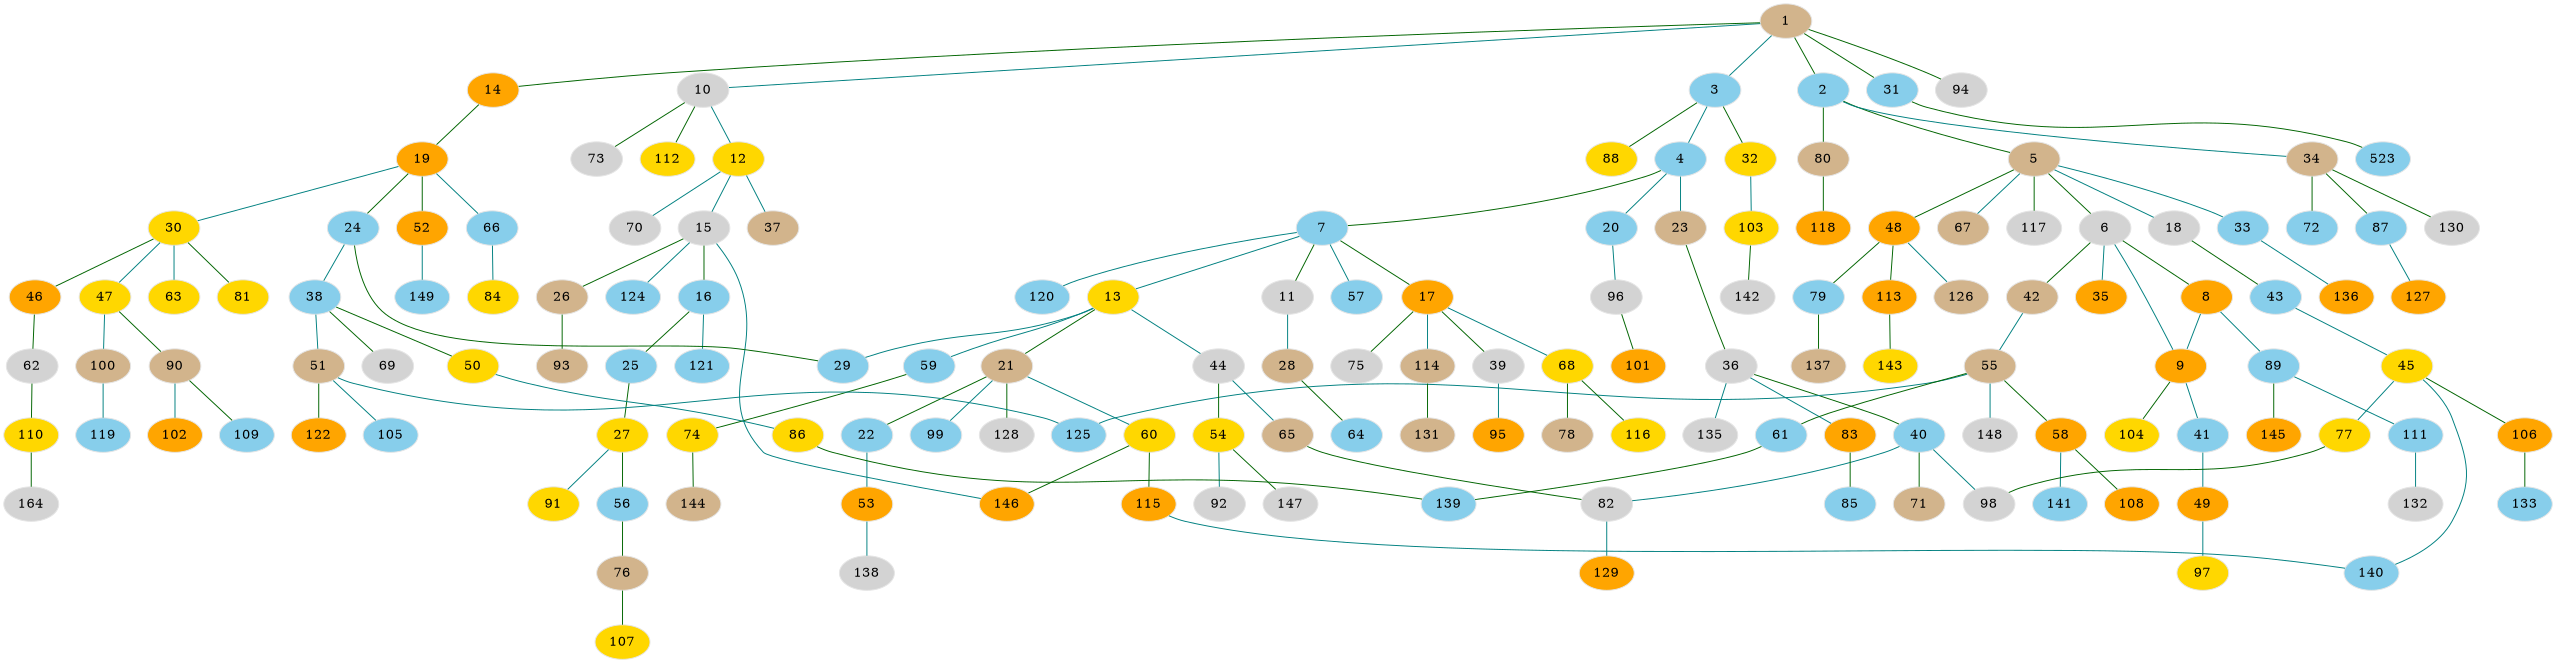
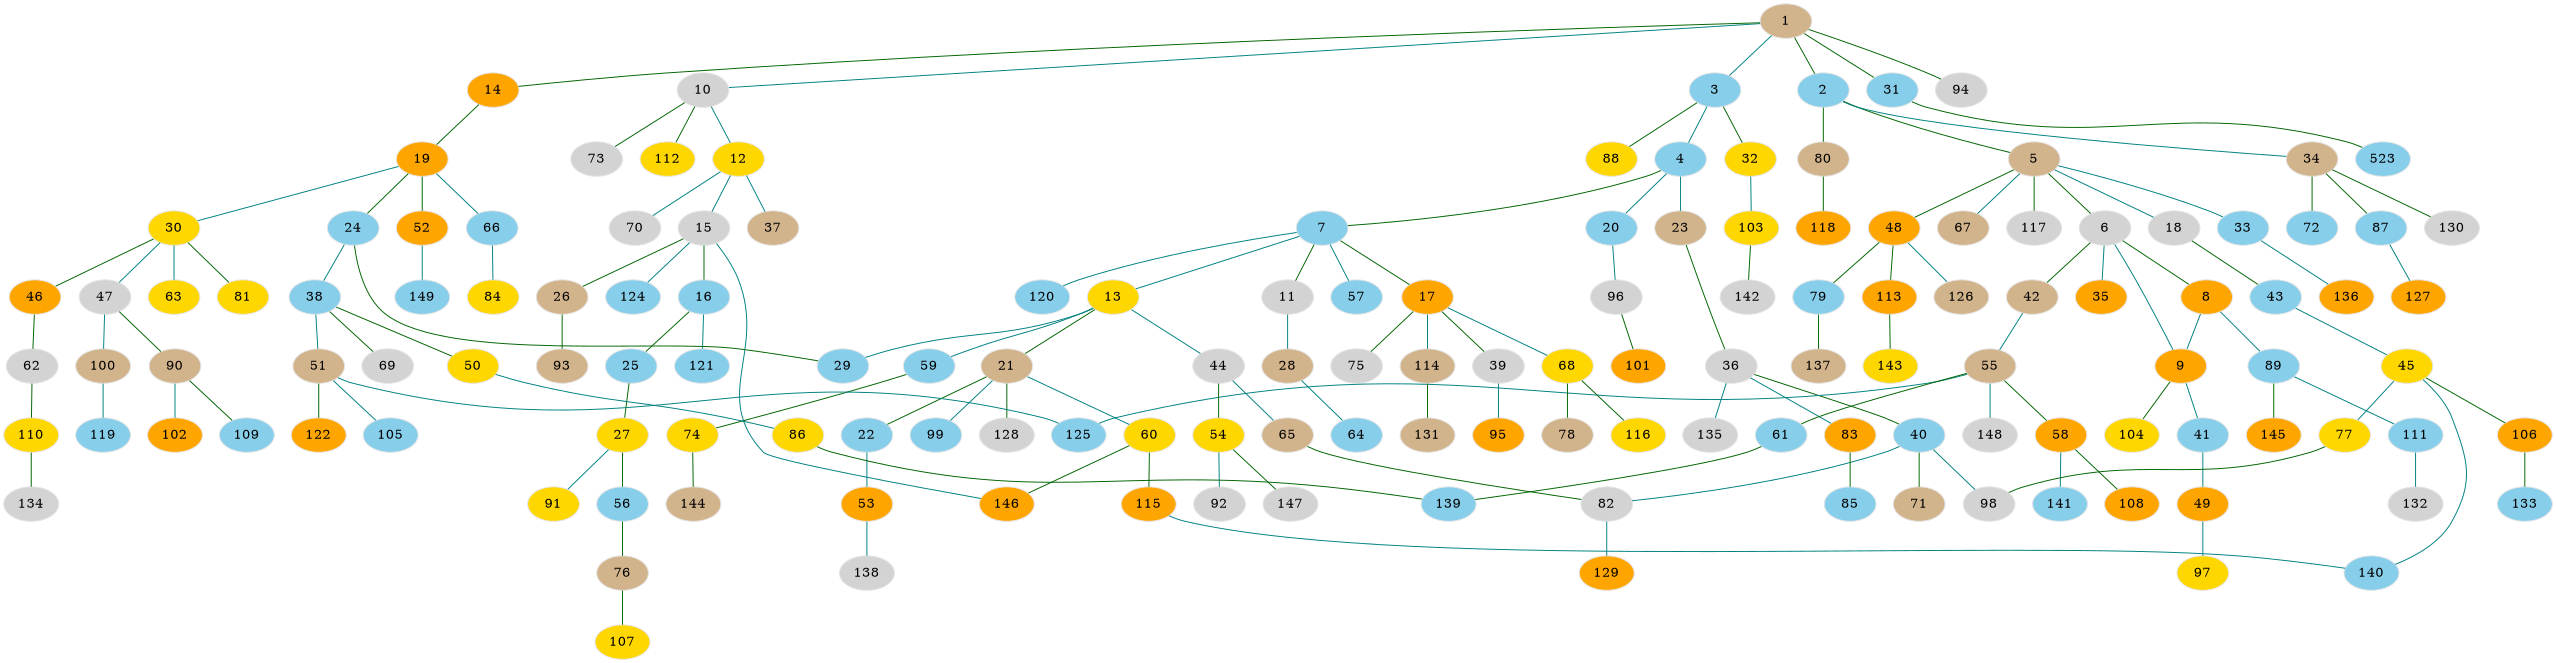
(105, 297) -> (105, 297)
(1322, 400) -> (1322, 400)
(31, 504) -> (31, 504)
